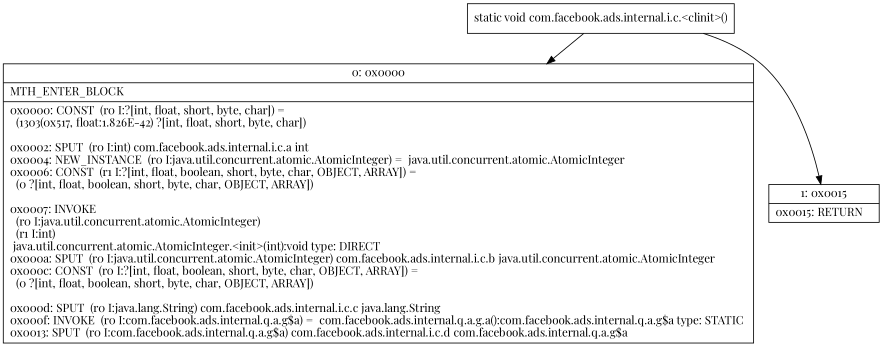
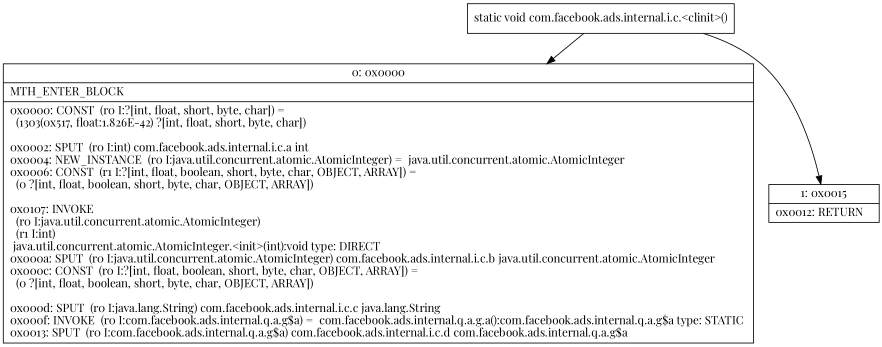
(56, 210) -> (55, 210)
(824, 212) -> (824, 212)
